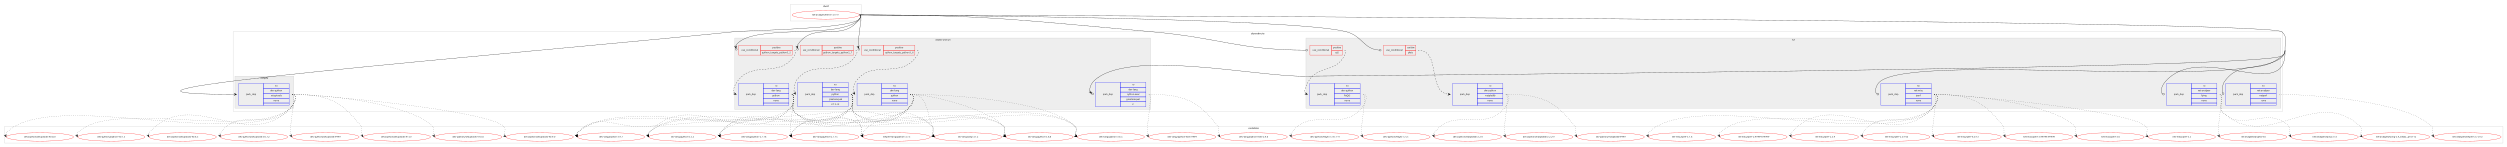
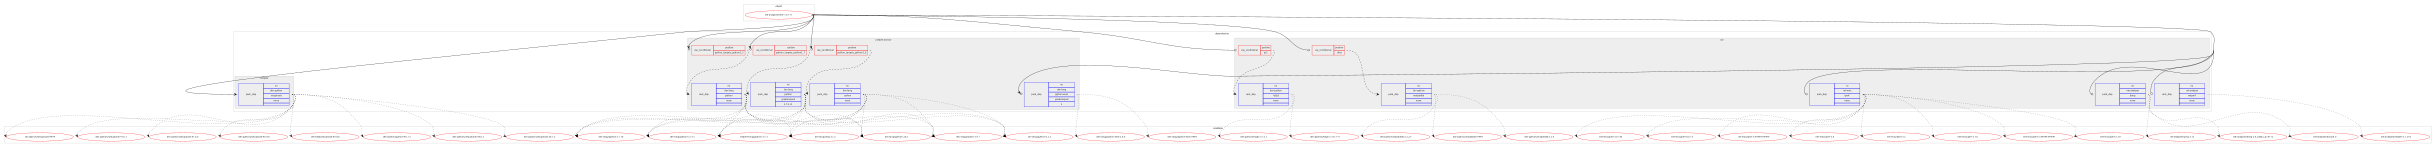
(40, 137) -> (326, 137)
(1040, 137) -> none
(2253, 137) -> (2325, 137)
